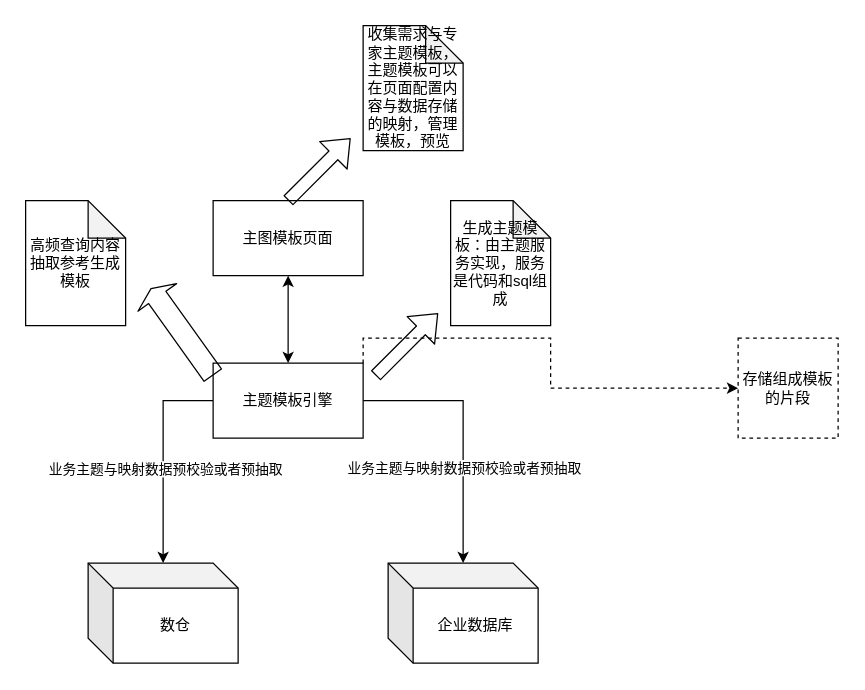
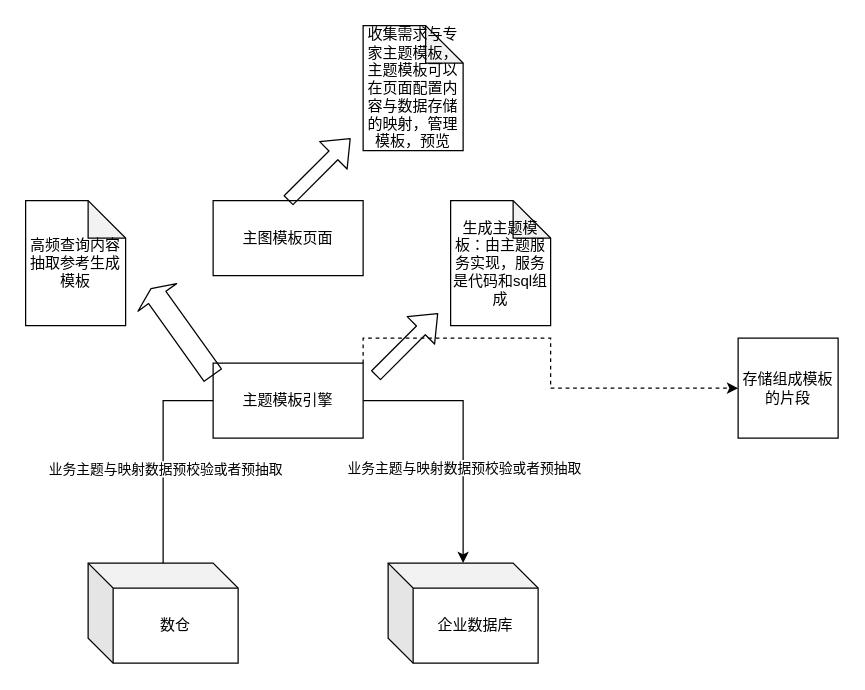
(288, 320) -> none
(788, 388) -> (788, 388)
(163, 553) -> (163, 556)
